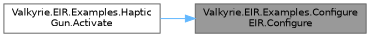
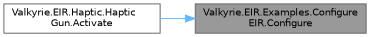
(82, 19) -> (82, 19)
